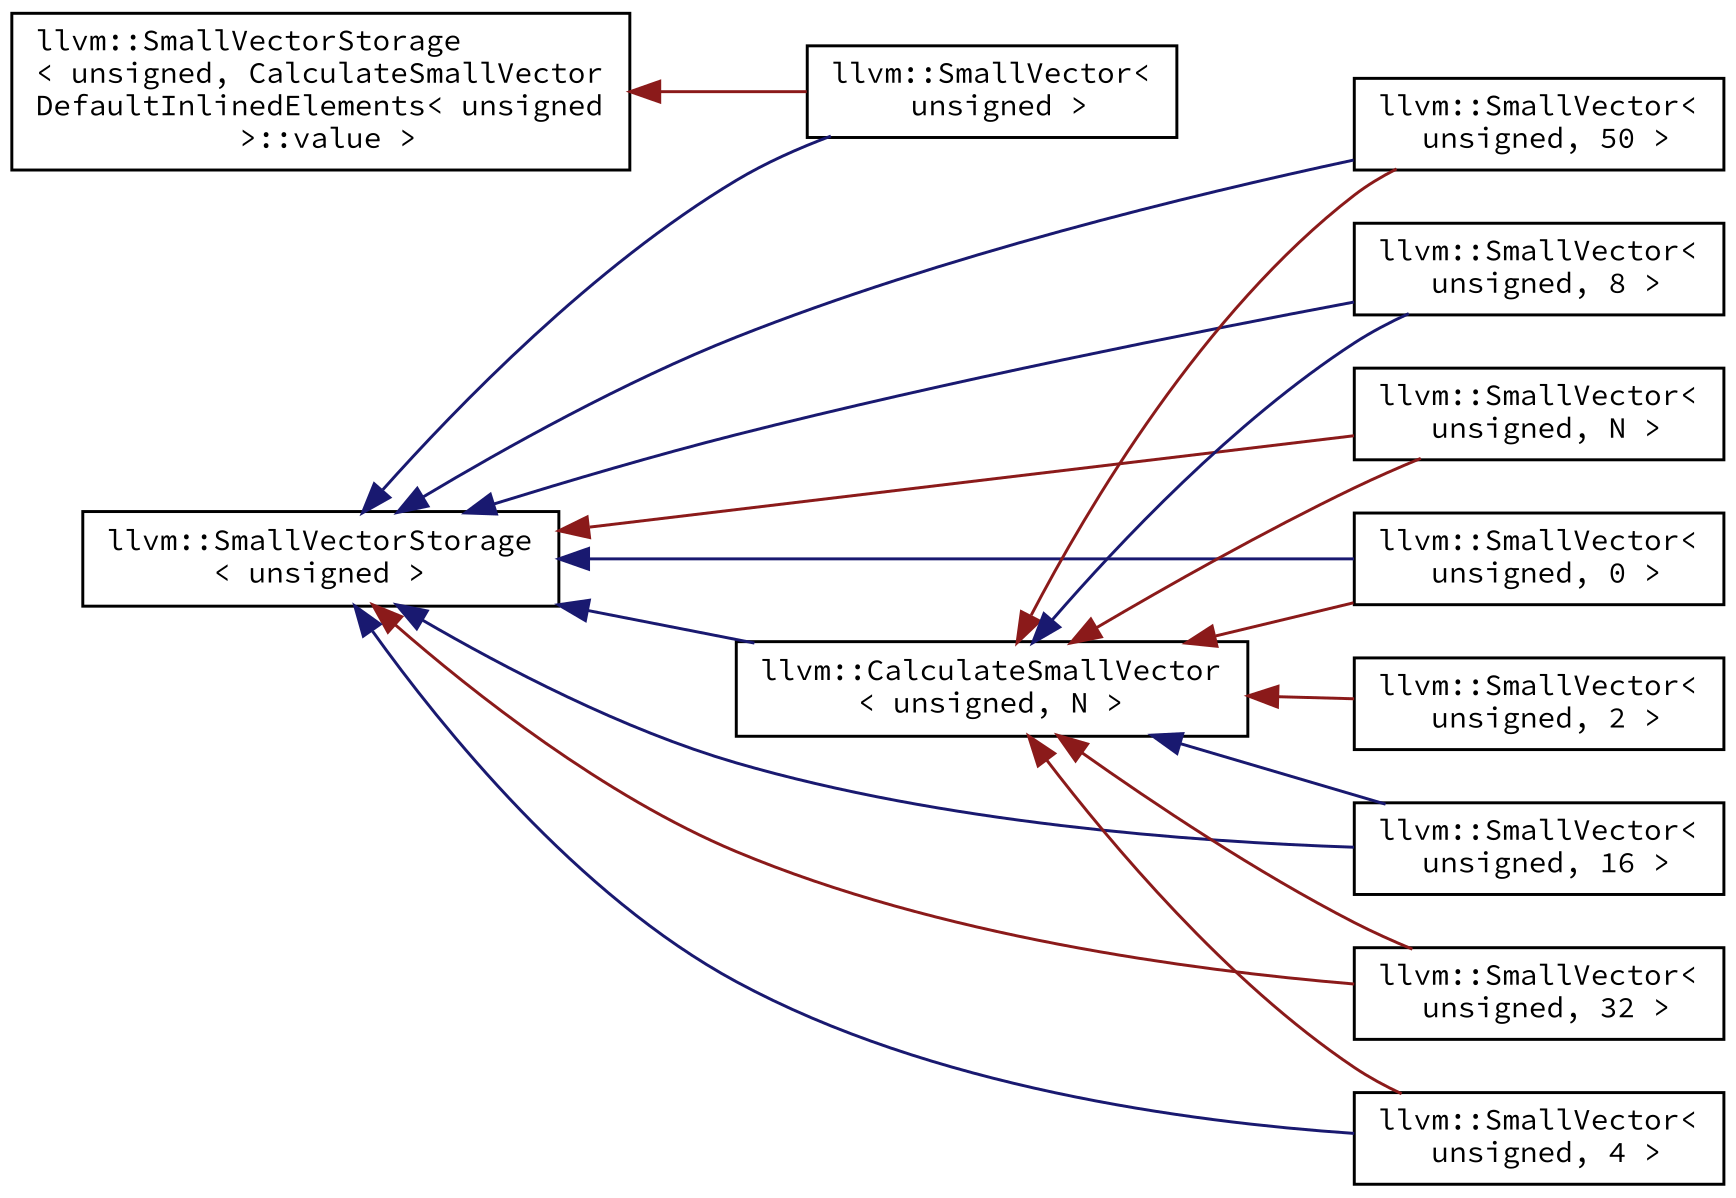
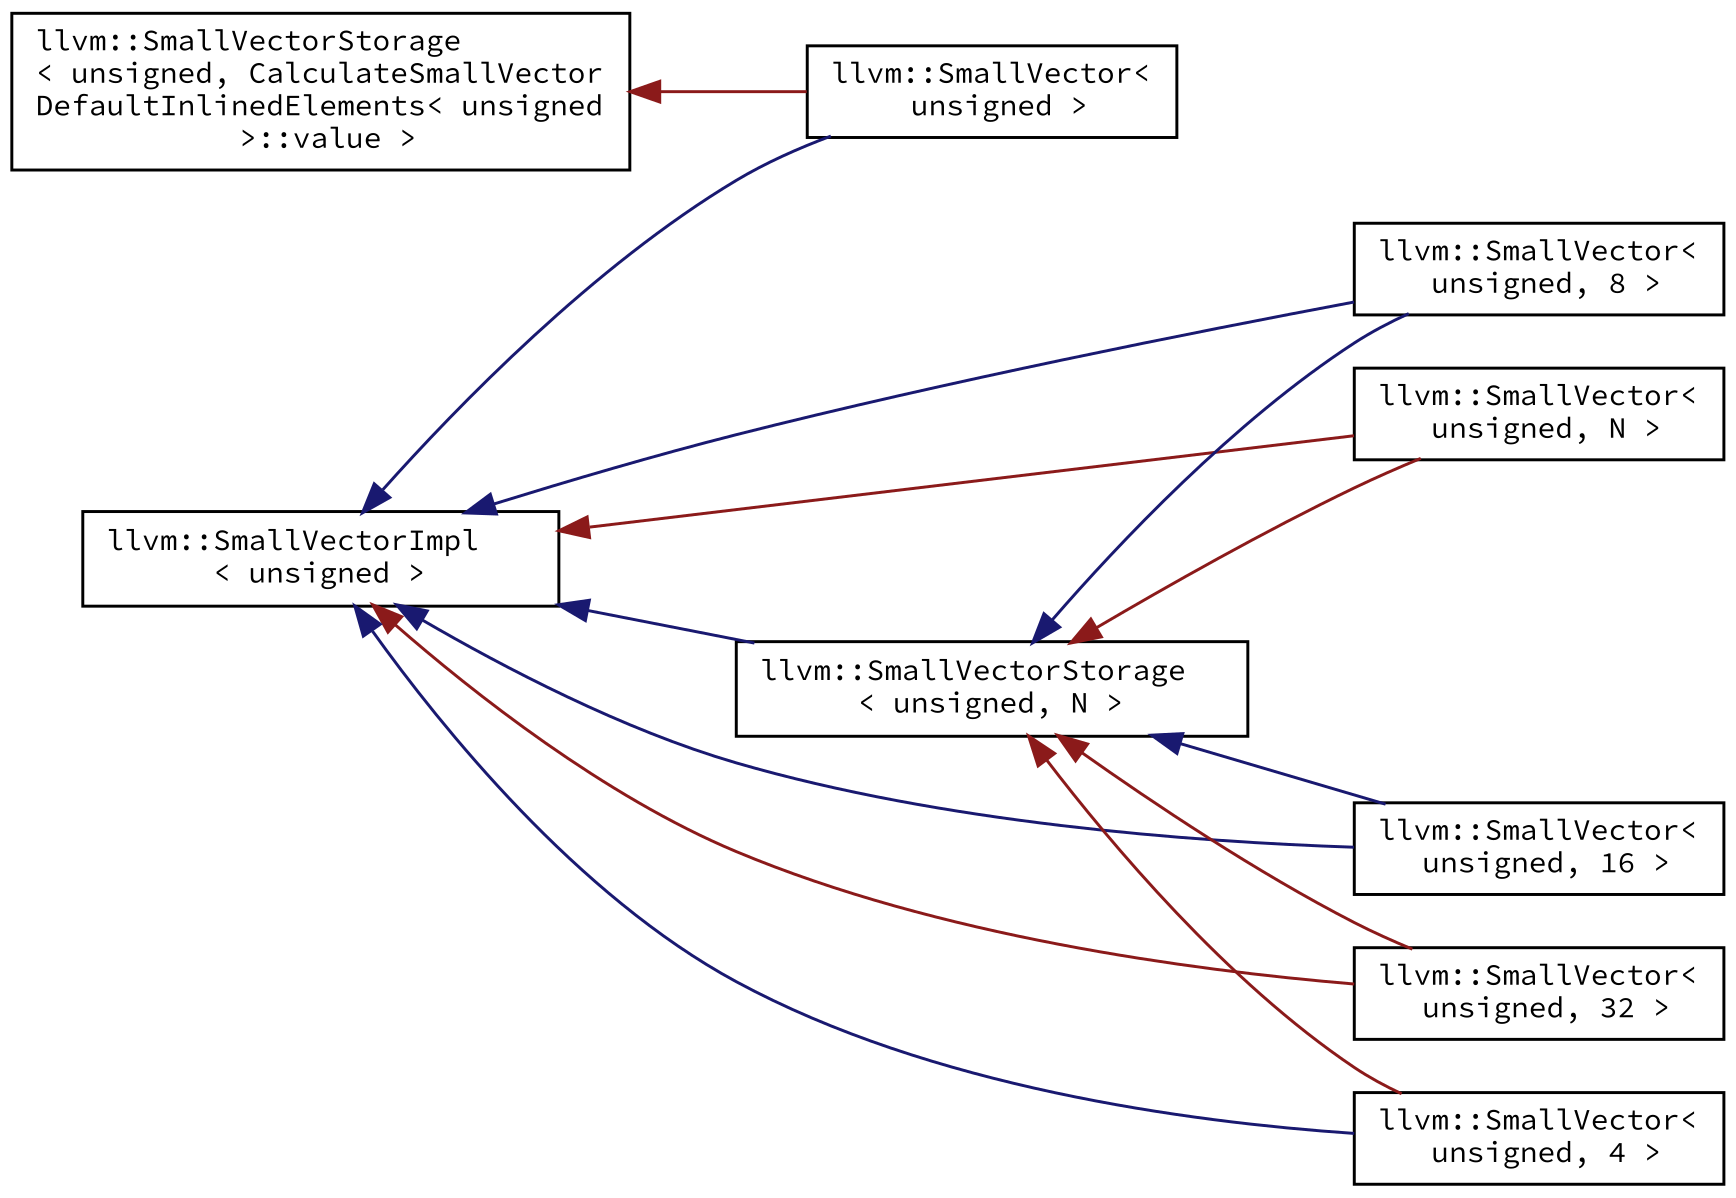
(1539, 124) -> none
(321, 559) -> (321, 559)
(1539, 559) -> none
(992, 689) -> (992, 689)
(1539, 704) -> none
